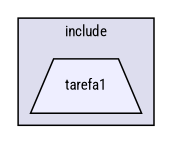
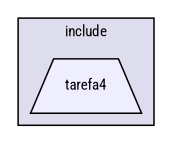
(86, 86) -> (86, 86)
